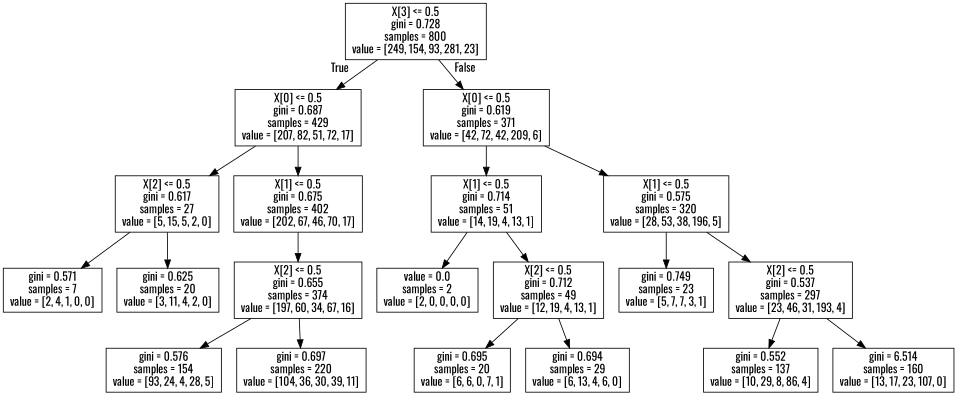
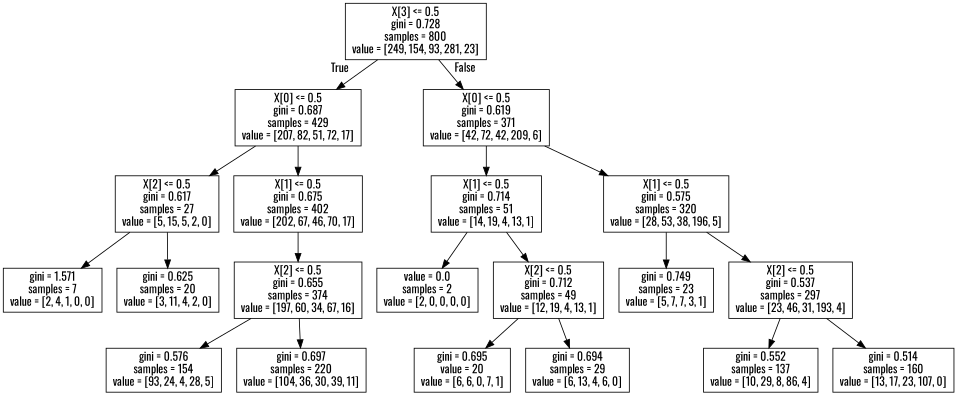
(53, 290) -> (53, 290)
(462, 370) -> (462, 370)
(893, 370) -> (893, 370)
